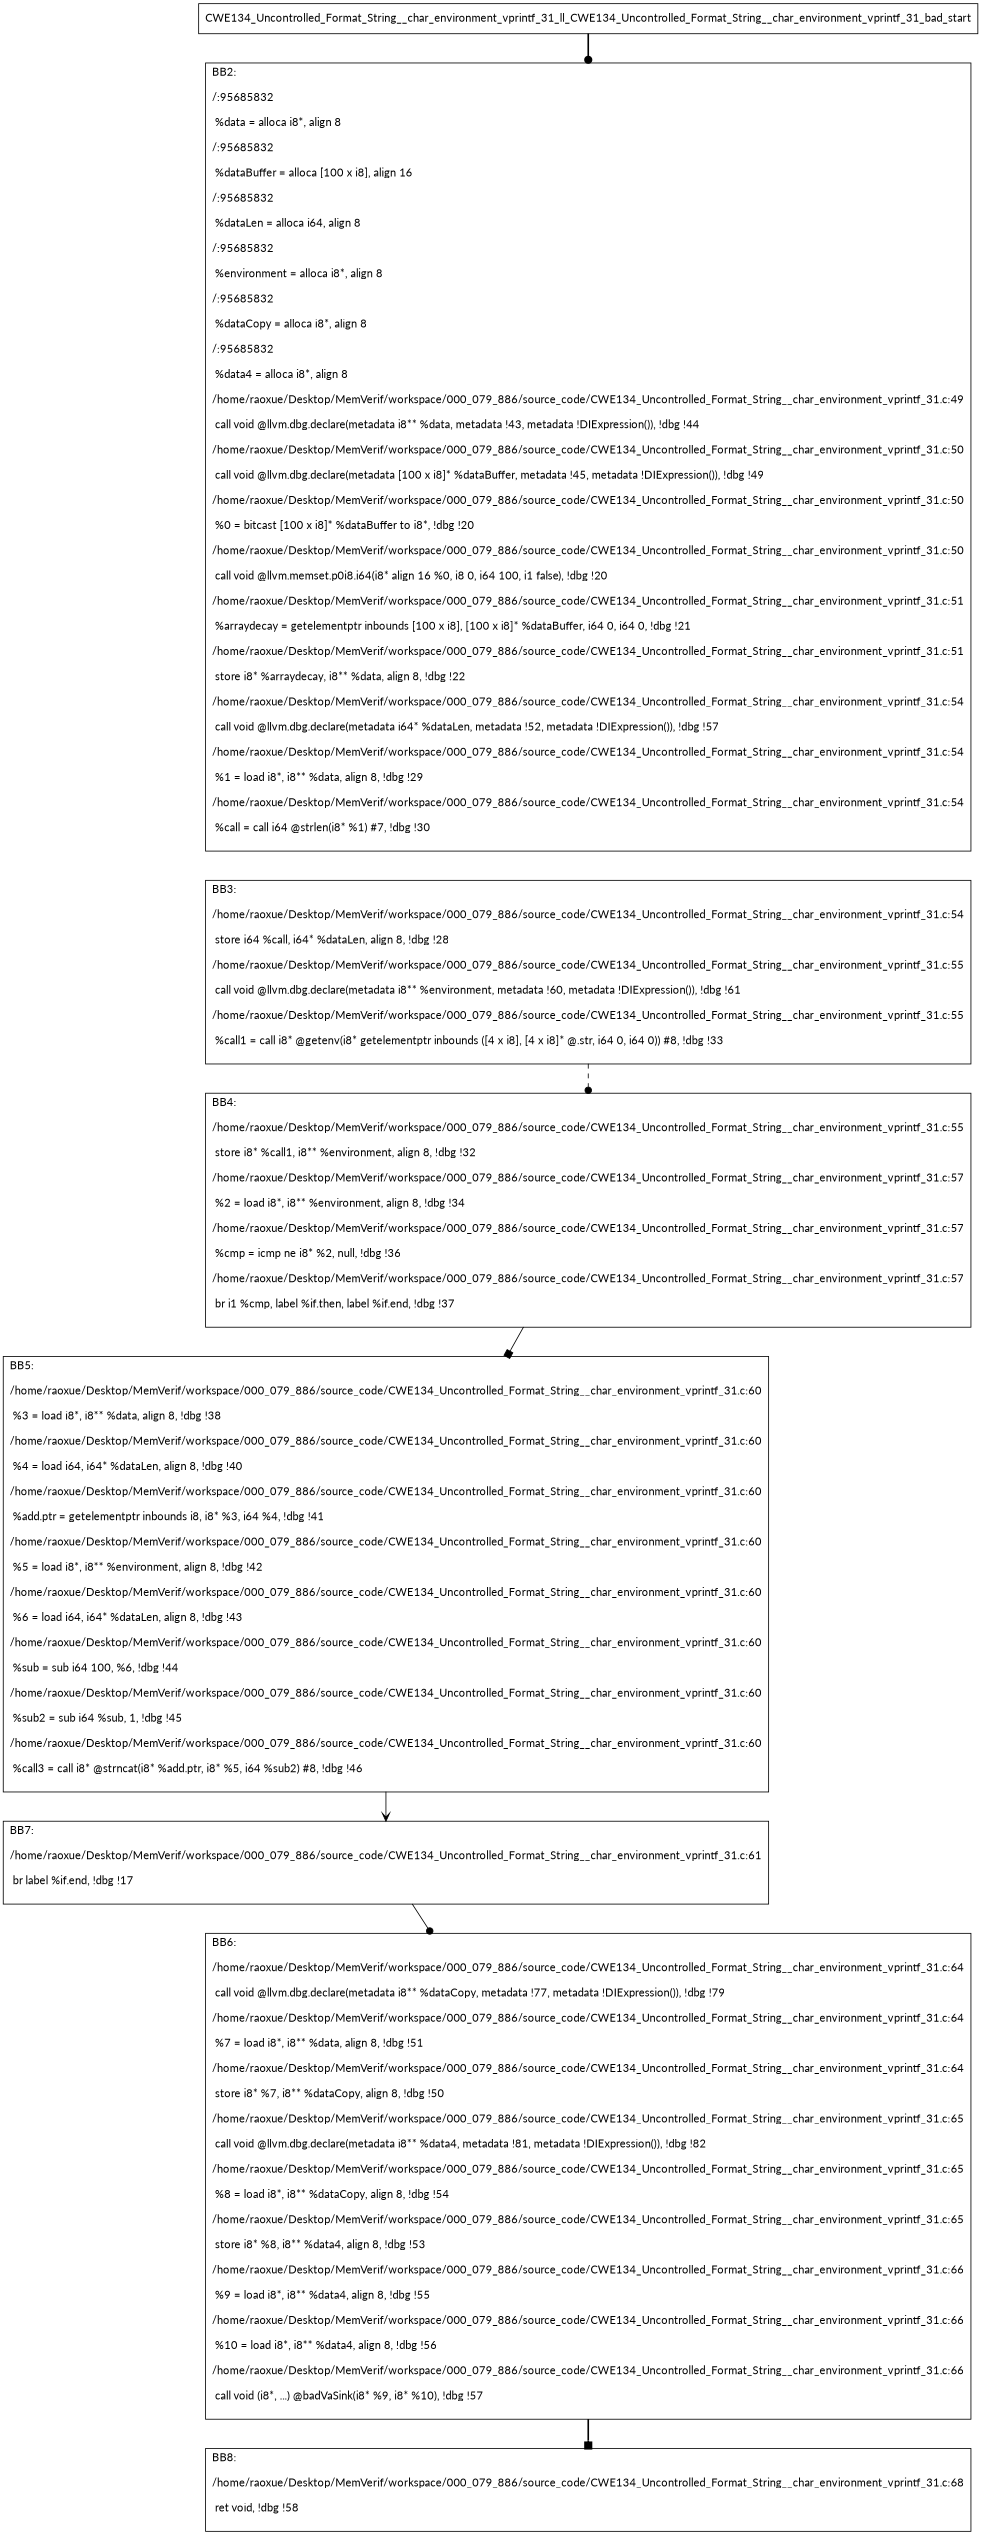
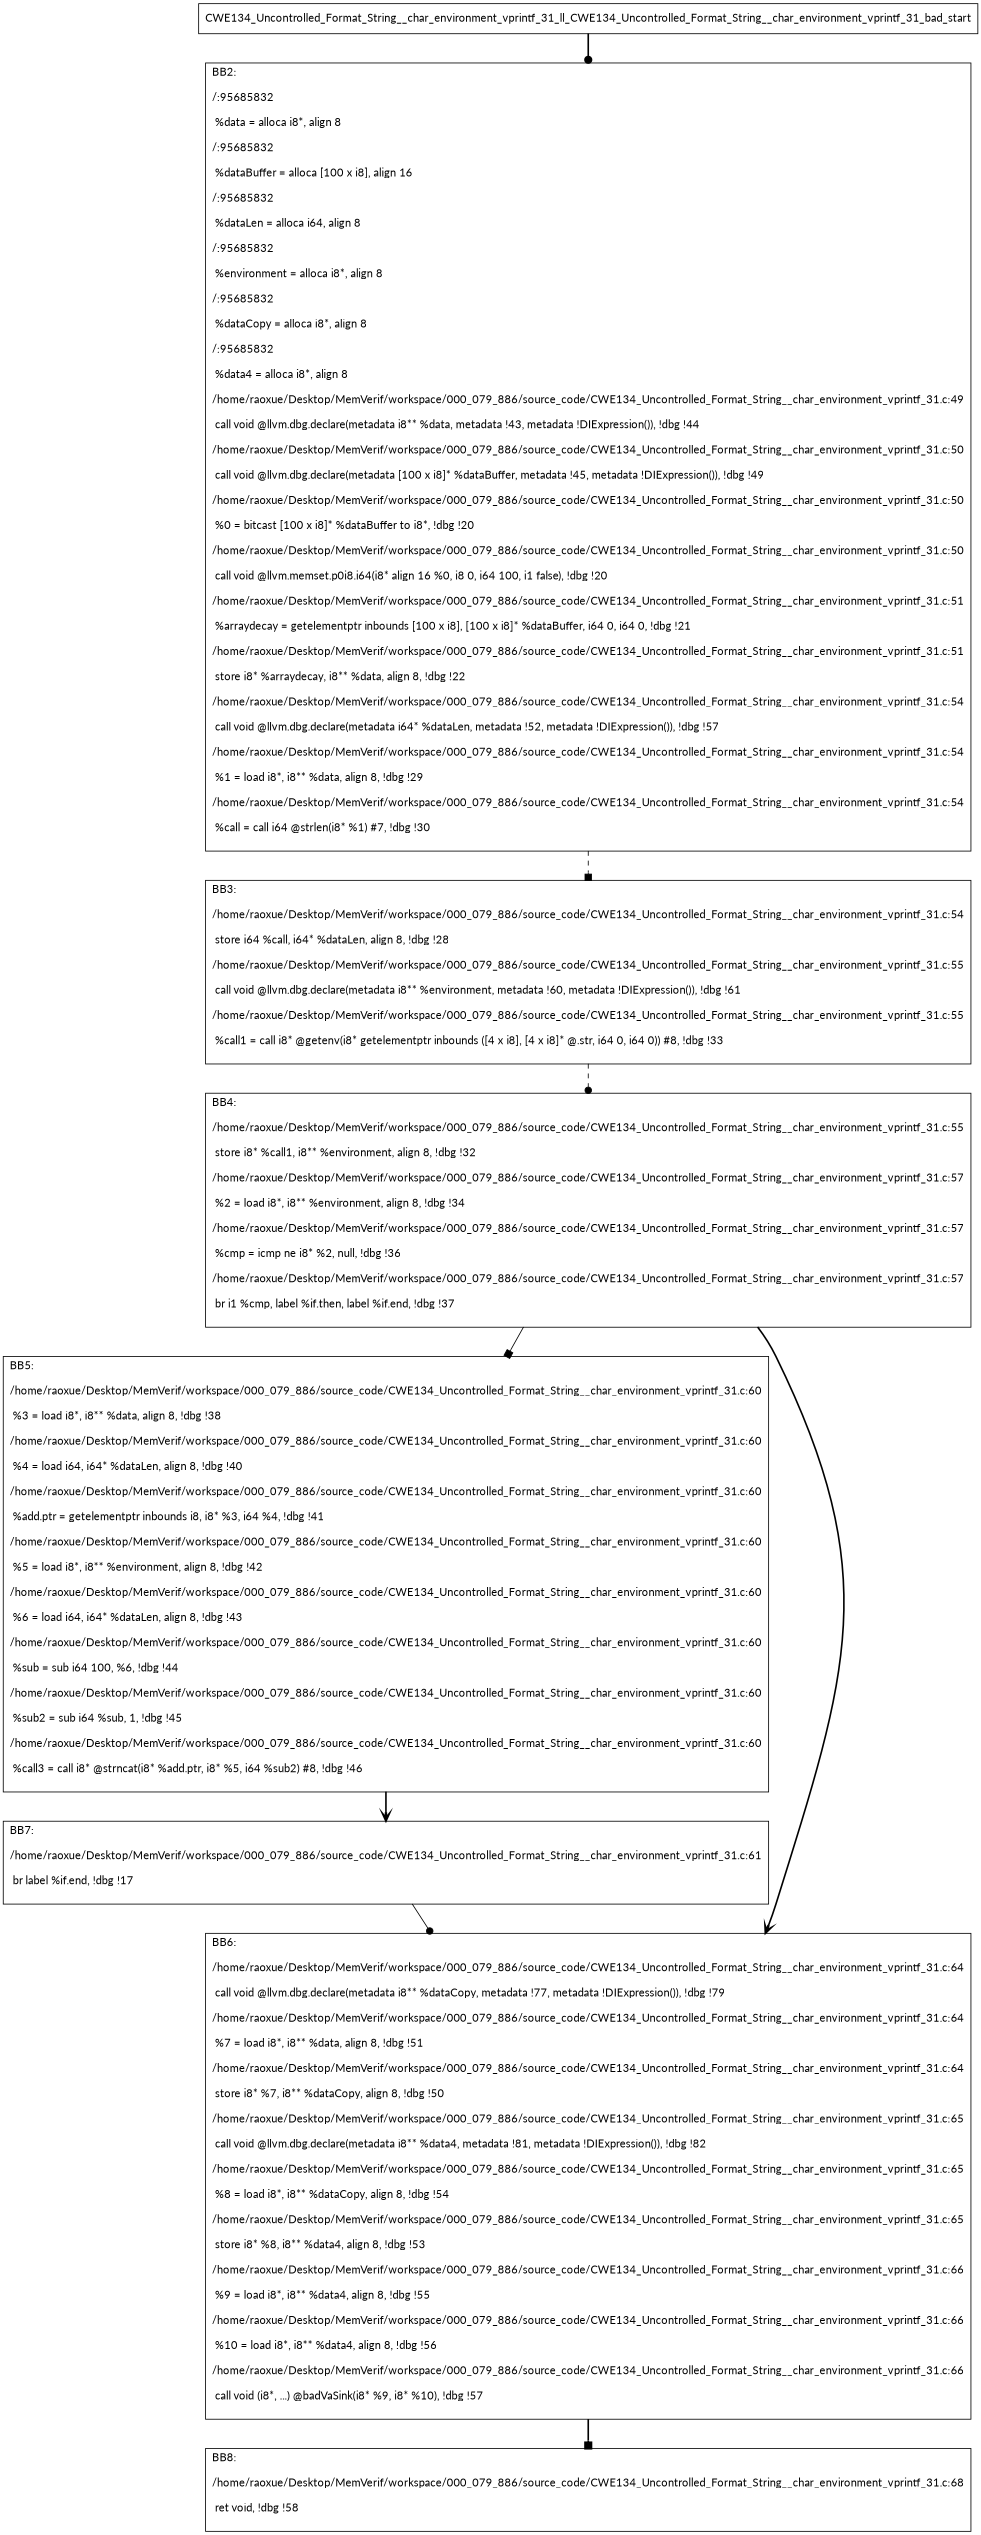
none -> (588, 862)
none -> (843, 1623)
(386, 1802) -> (386, 1802)
